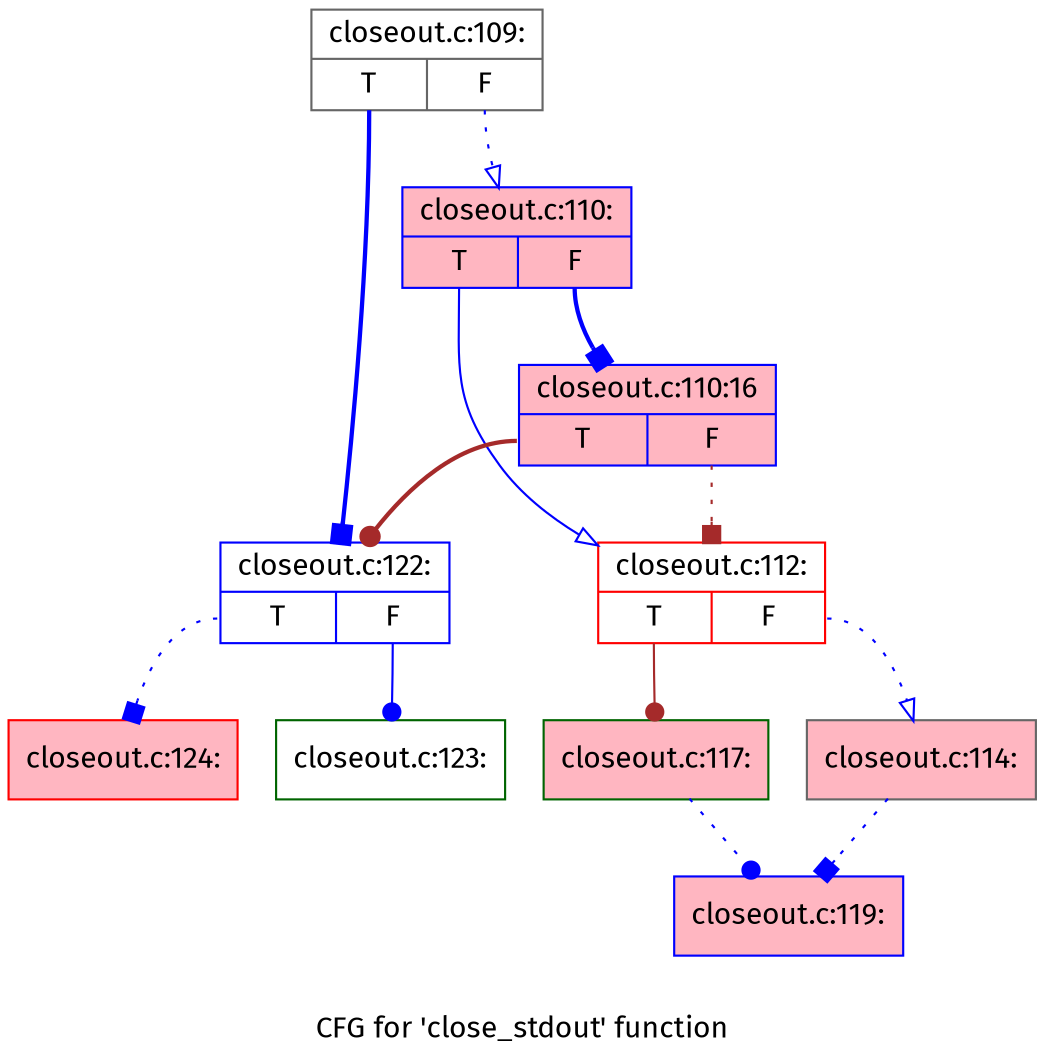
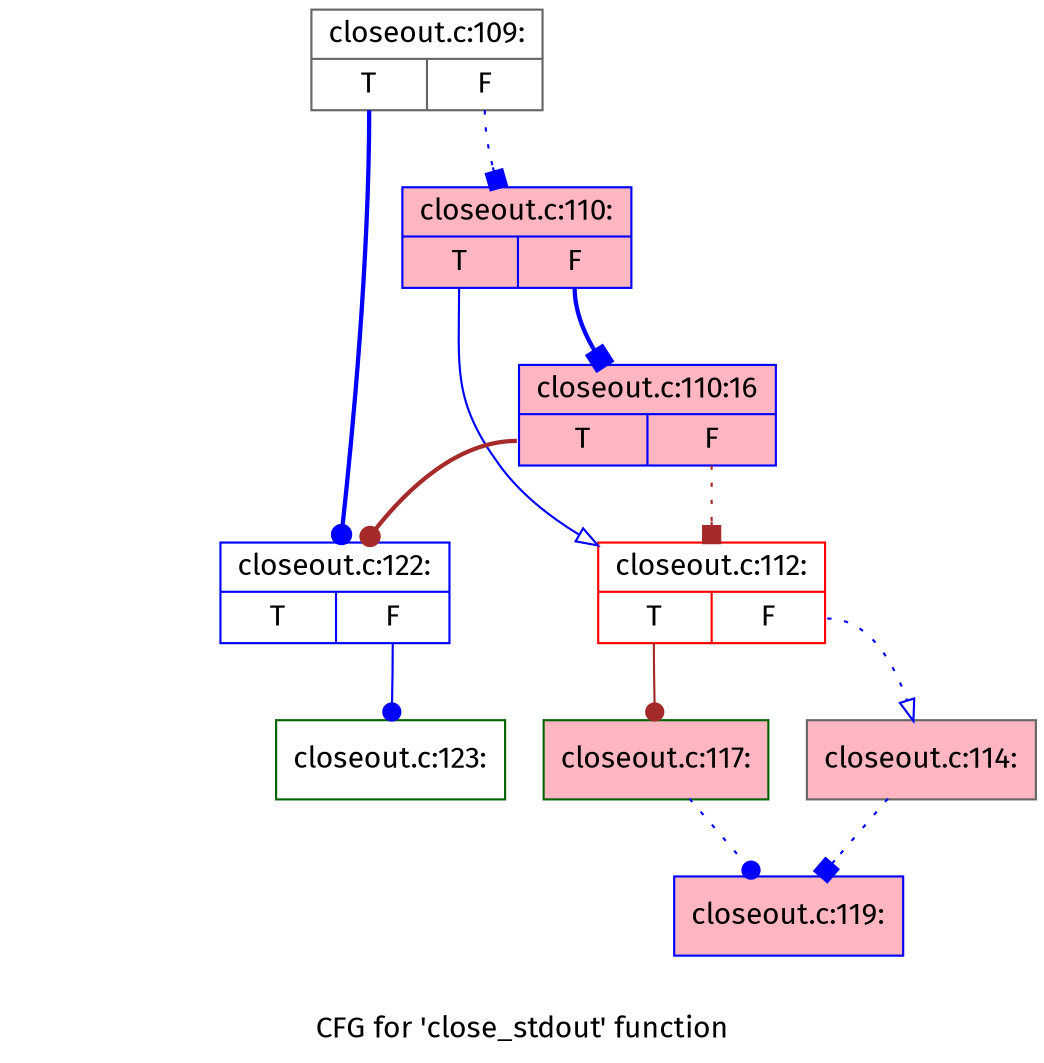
(487, 139) -> (487, 139)
(361, 318) -> (361, 318)
(123, 760) -> none
